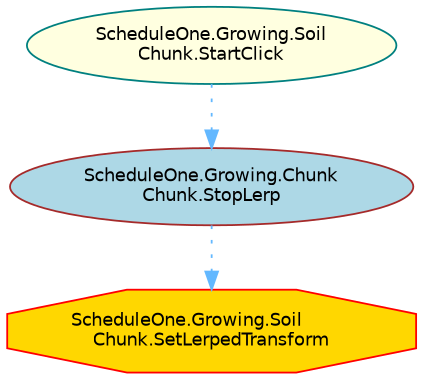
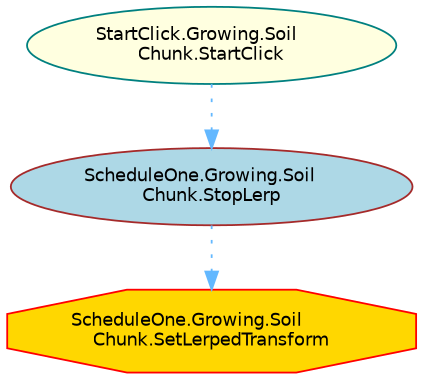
(212, 45) -> (212, 45)
(212, 187) -> (212, 187)
